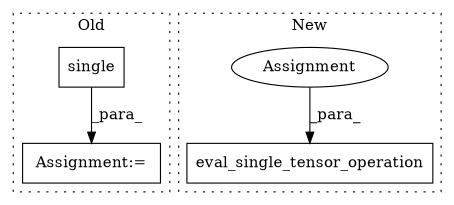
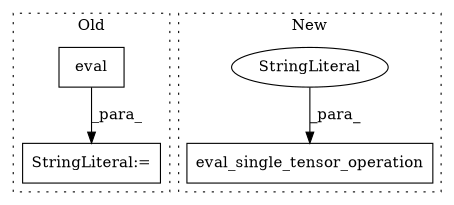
(92, 67) -> (92, 67)
(310, 67) -> (310, 67)
(92, 163) -> (92, 163)
